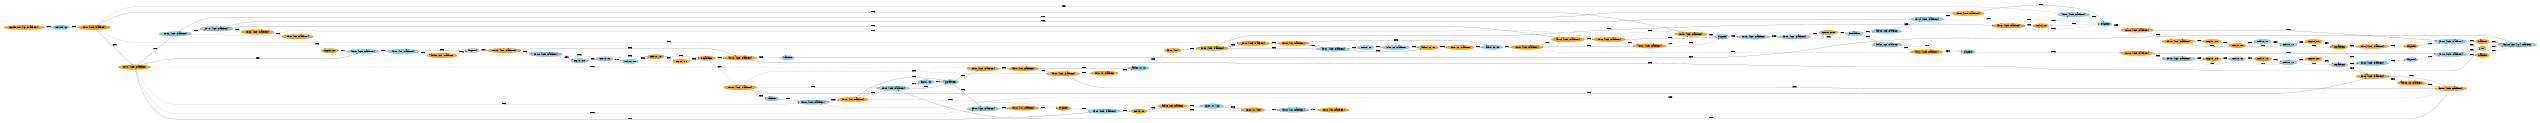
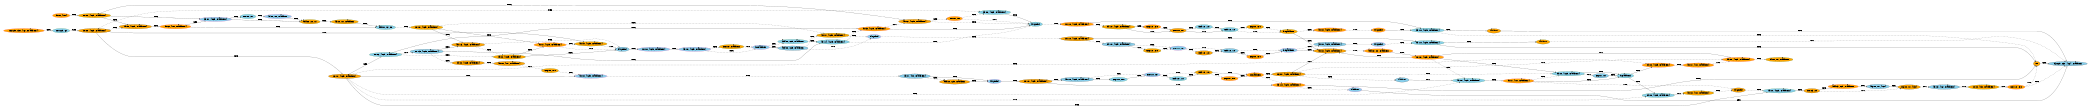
(1828, 33) -> (732, 47)
(1139, 68) -> none
none -> (2016, 87)
